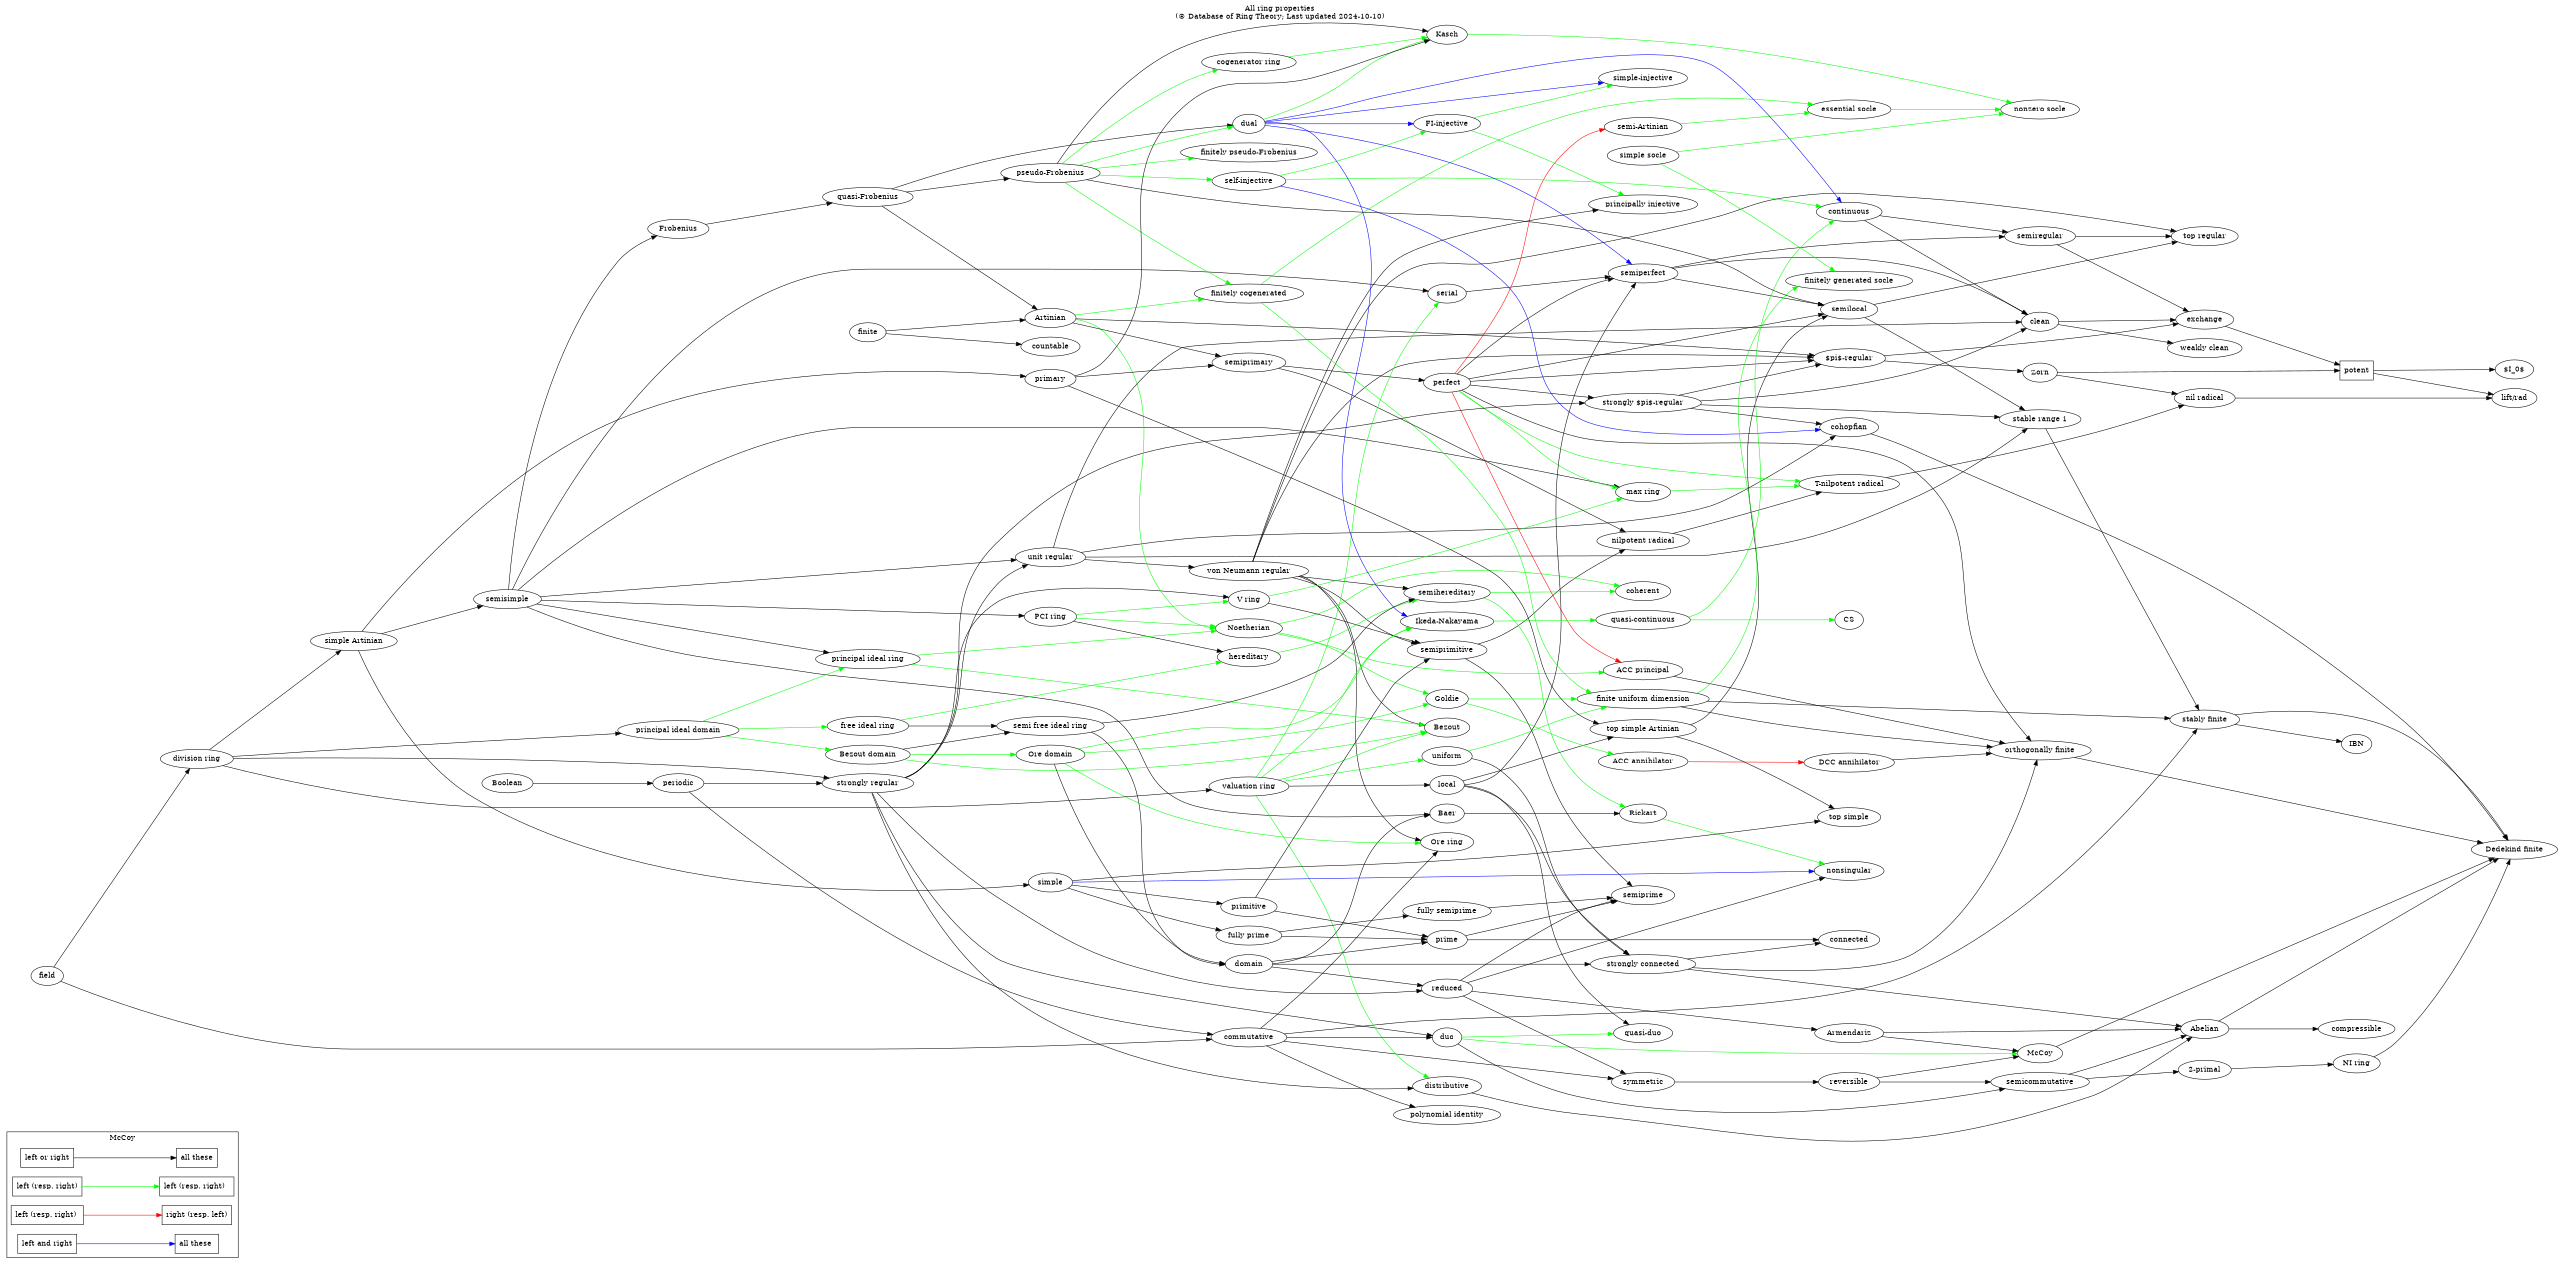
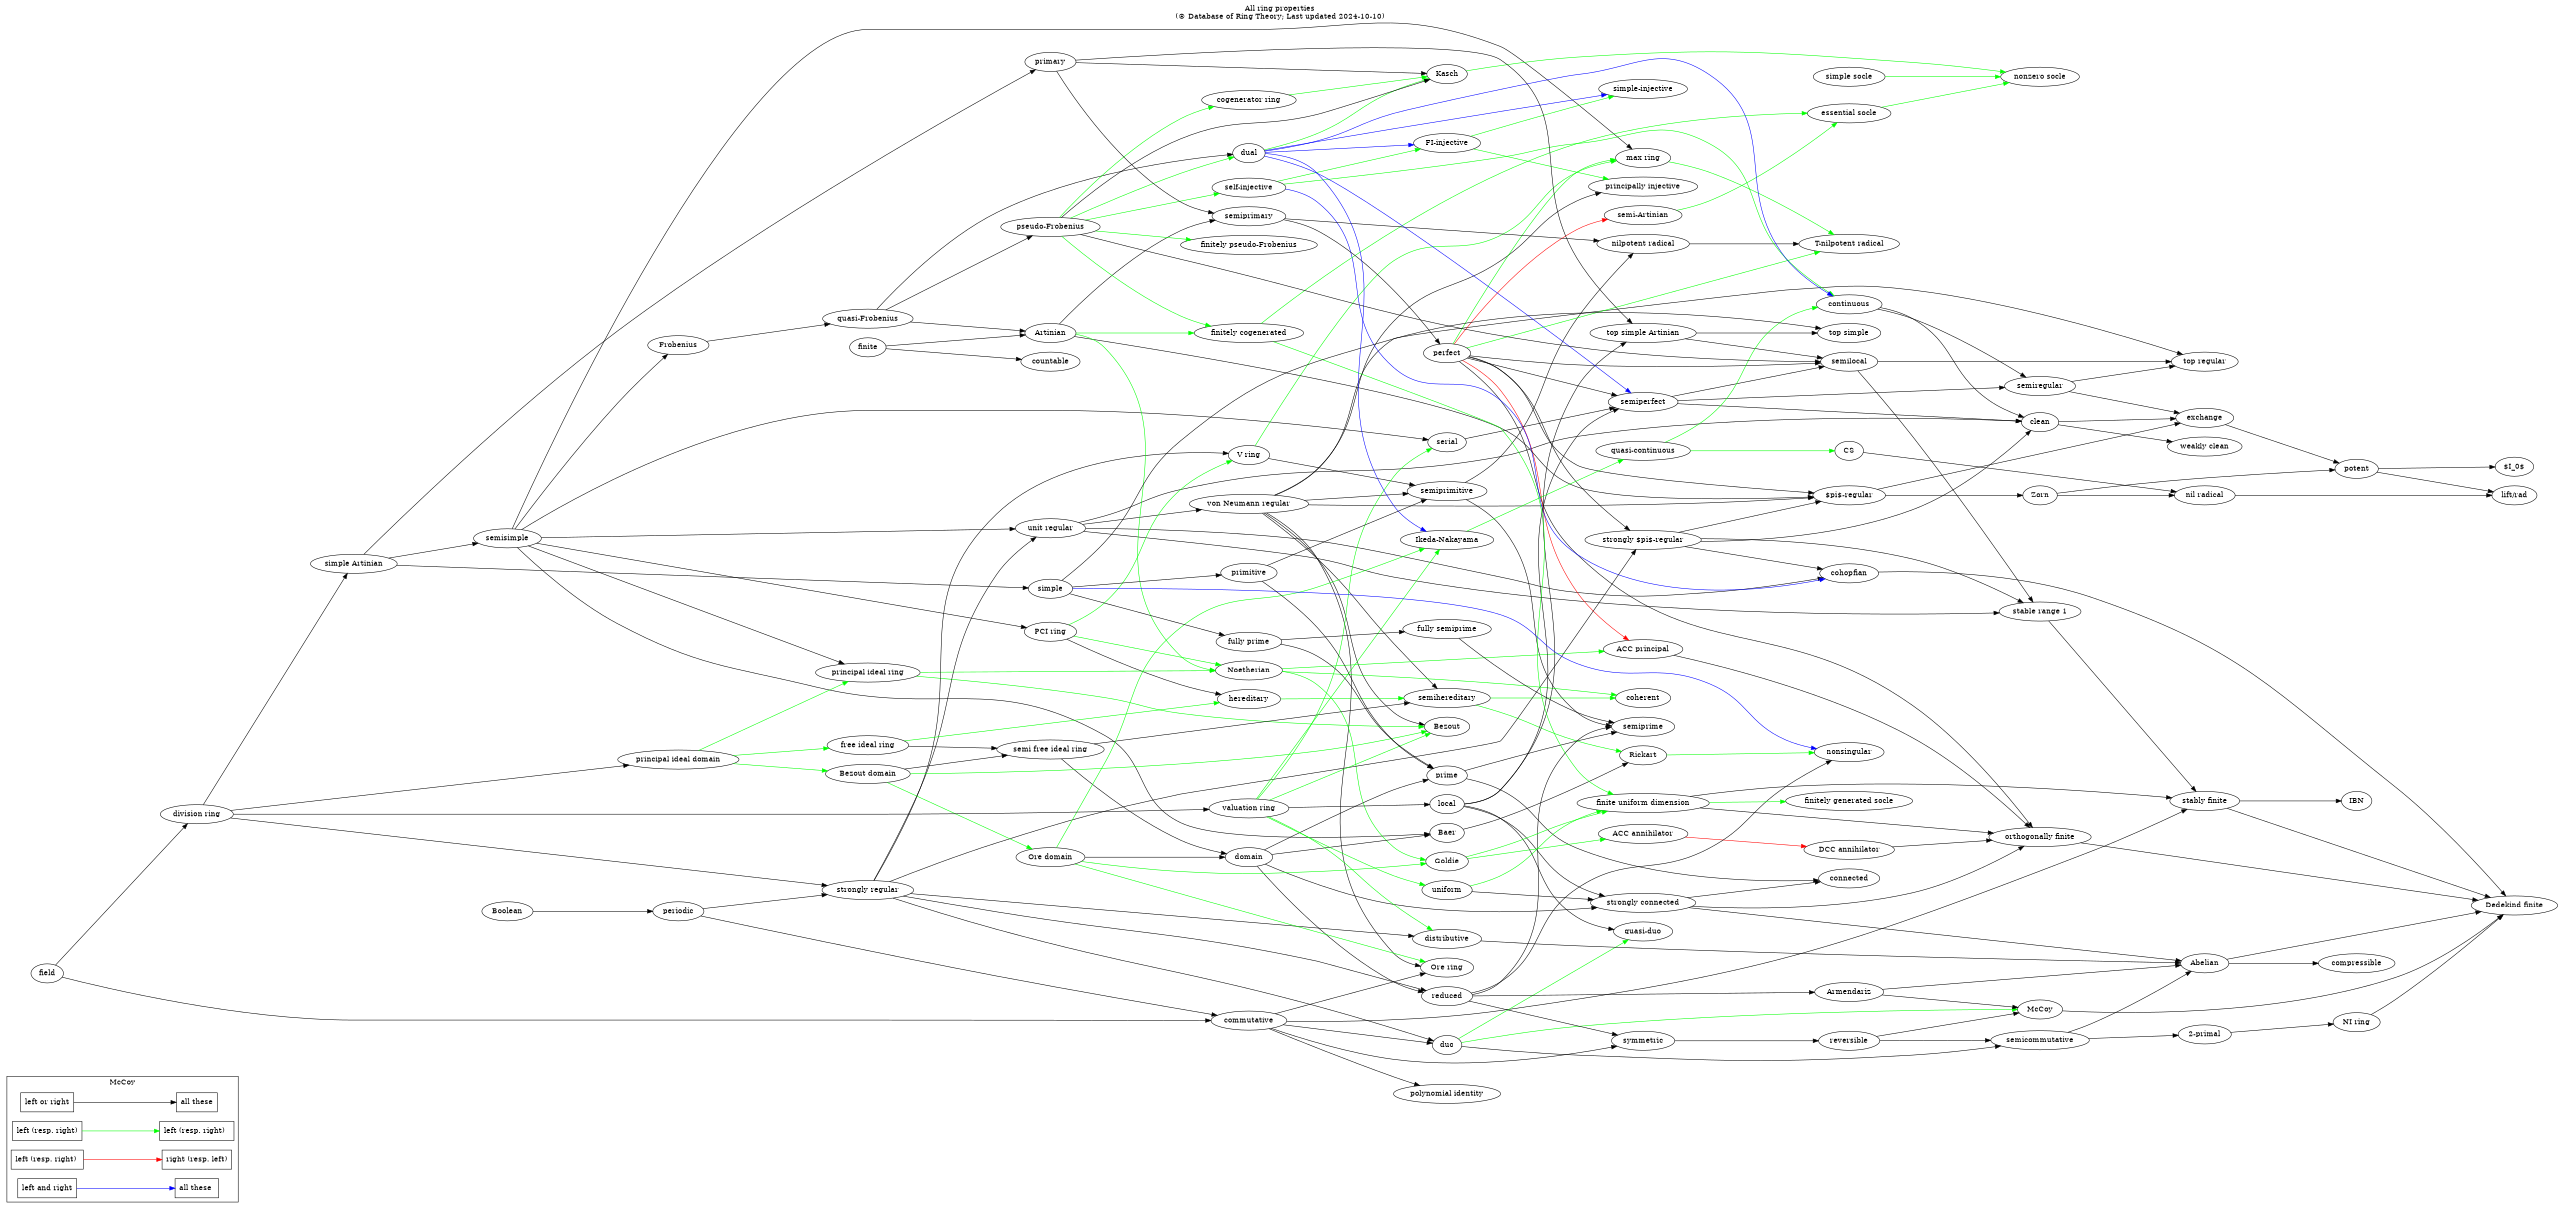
(1747, 213) -> none
(2357, 370) -> (2357, 469)
(2034, 448) -> (2017, 472)
